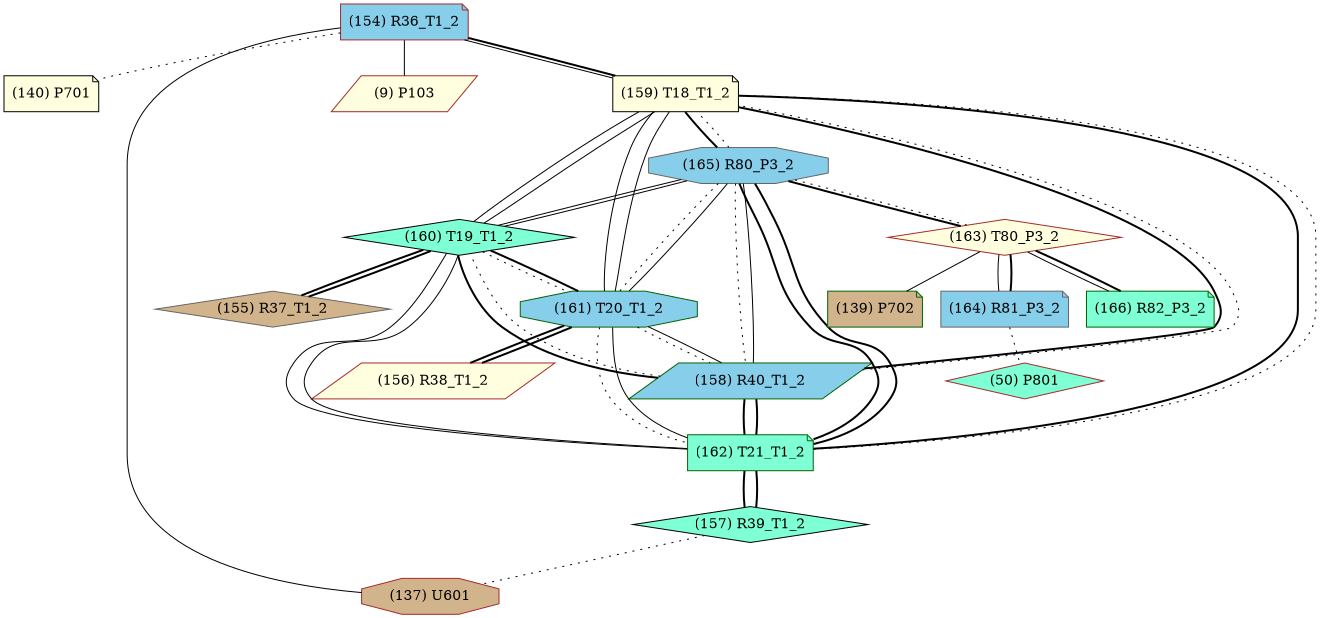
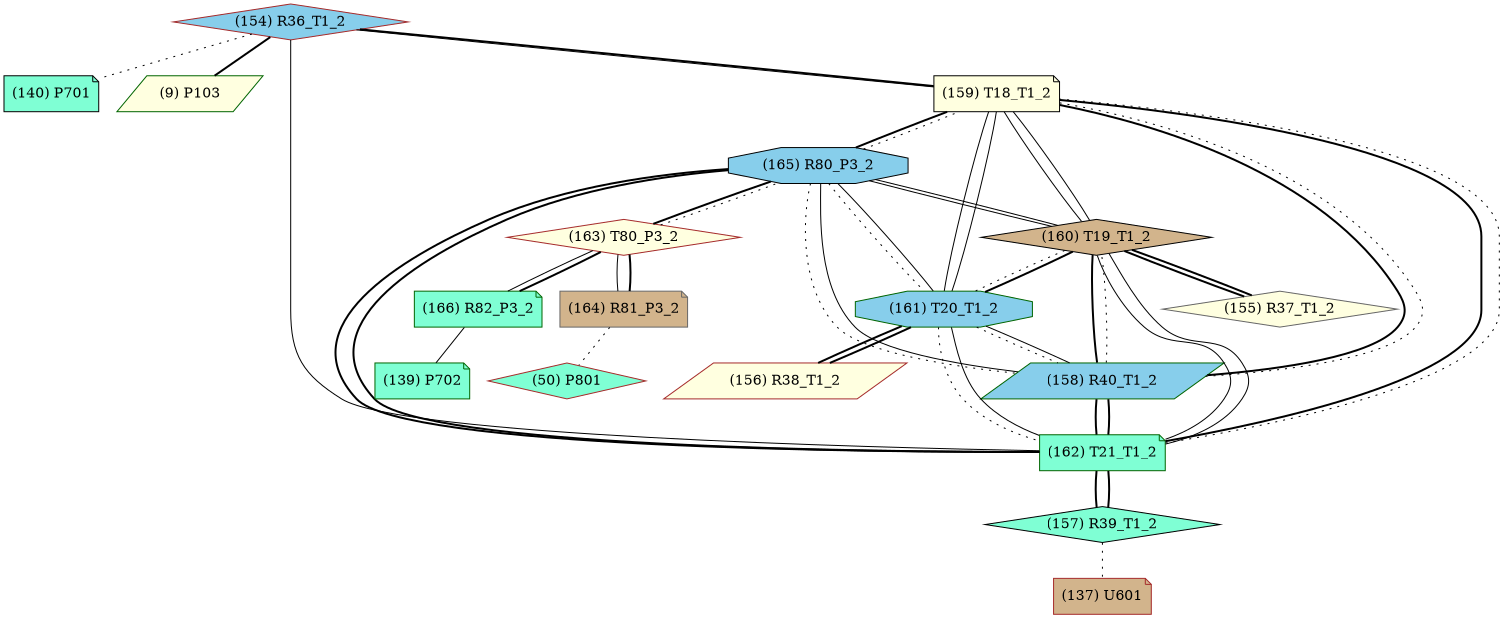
(404, 22) -> (291, 22)
(404, 58) -> (242, 56)
(51, 94) -> (51, 94)
(404, 94) -> (190, 94)
(738, 166) -> (818, 166)
(459, 237) -> (1096, 237)
(943, 271) -> (450, 345)
(273, 309) -> (1280, 309)
(875, 309) -> (422, 381)
(1005, 309) -> (624, 309)
(127, 320) -> (341, 398)
(430, 596) -> (1102, 596)
